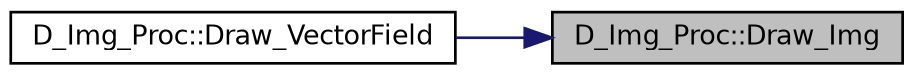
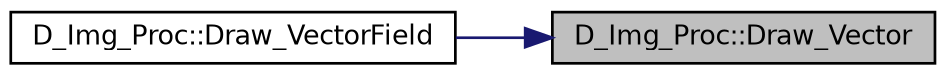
(728, 38) -> (744, 38)
